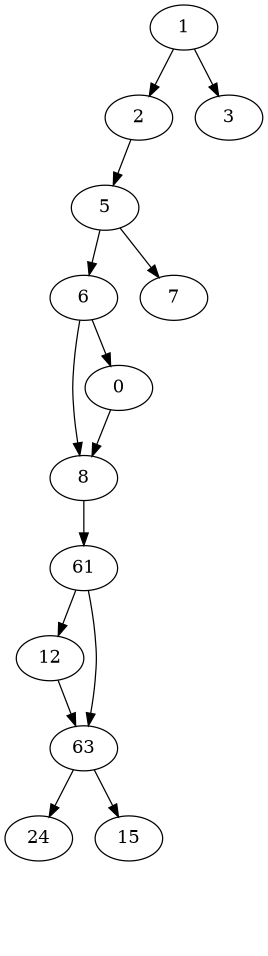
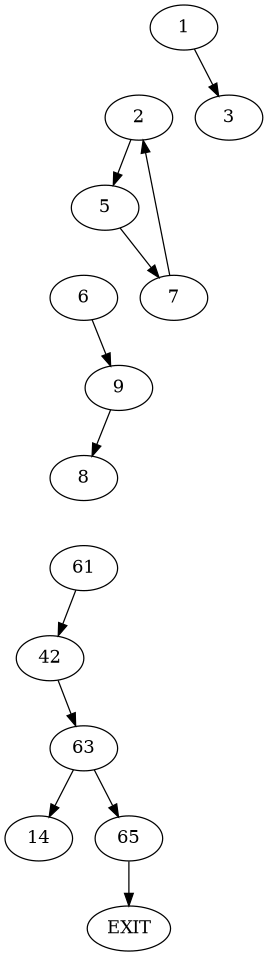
(164, 67) -> (158, 214)
(96, 246) -> none
(73, 382) -> none
(119, 388) -> (119, 388)
(84, 517) -> none
(96, 652) -> none
(50, 658) -> (50, 658)
(39, 838) -> (39, 838)
(129, 838) -> (129, 838)
none -> (129, 929)
